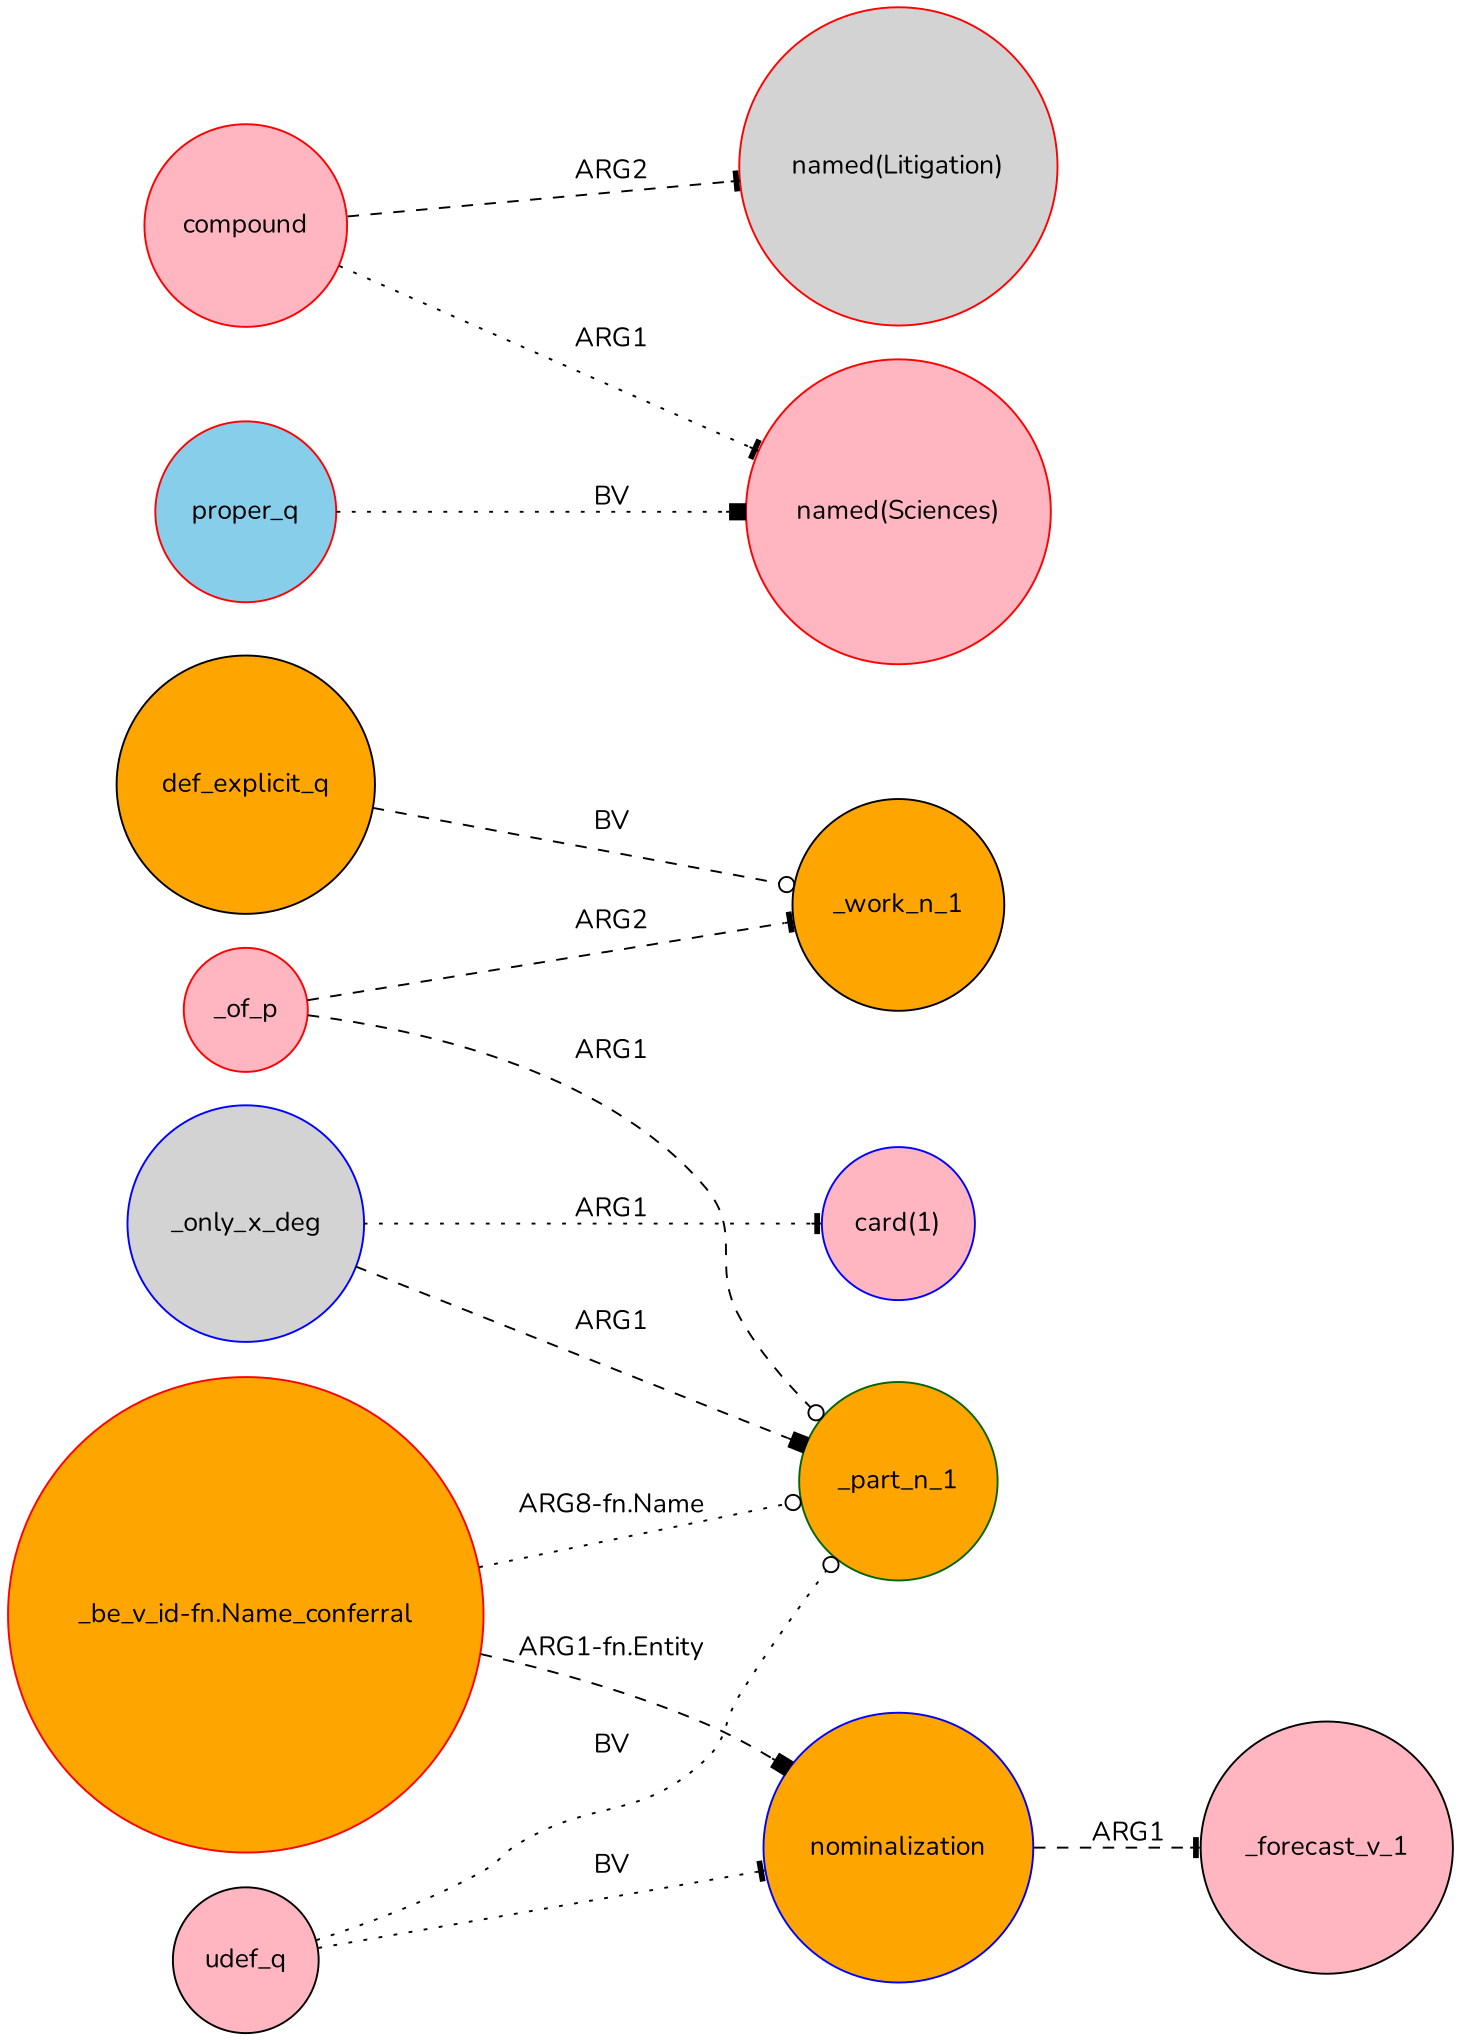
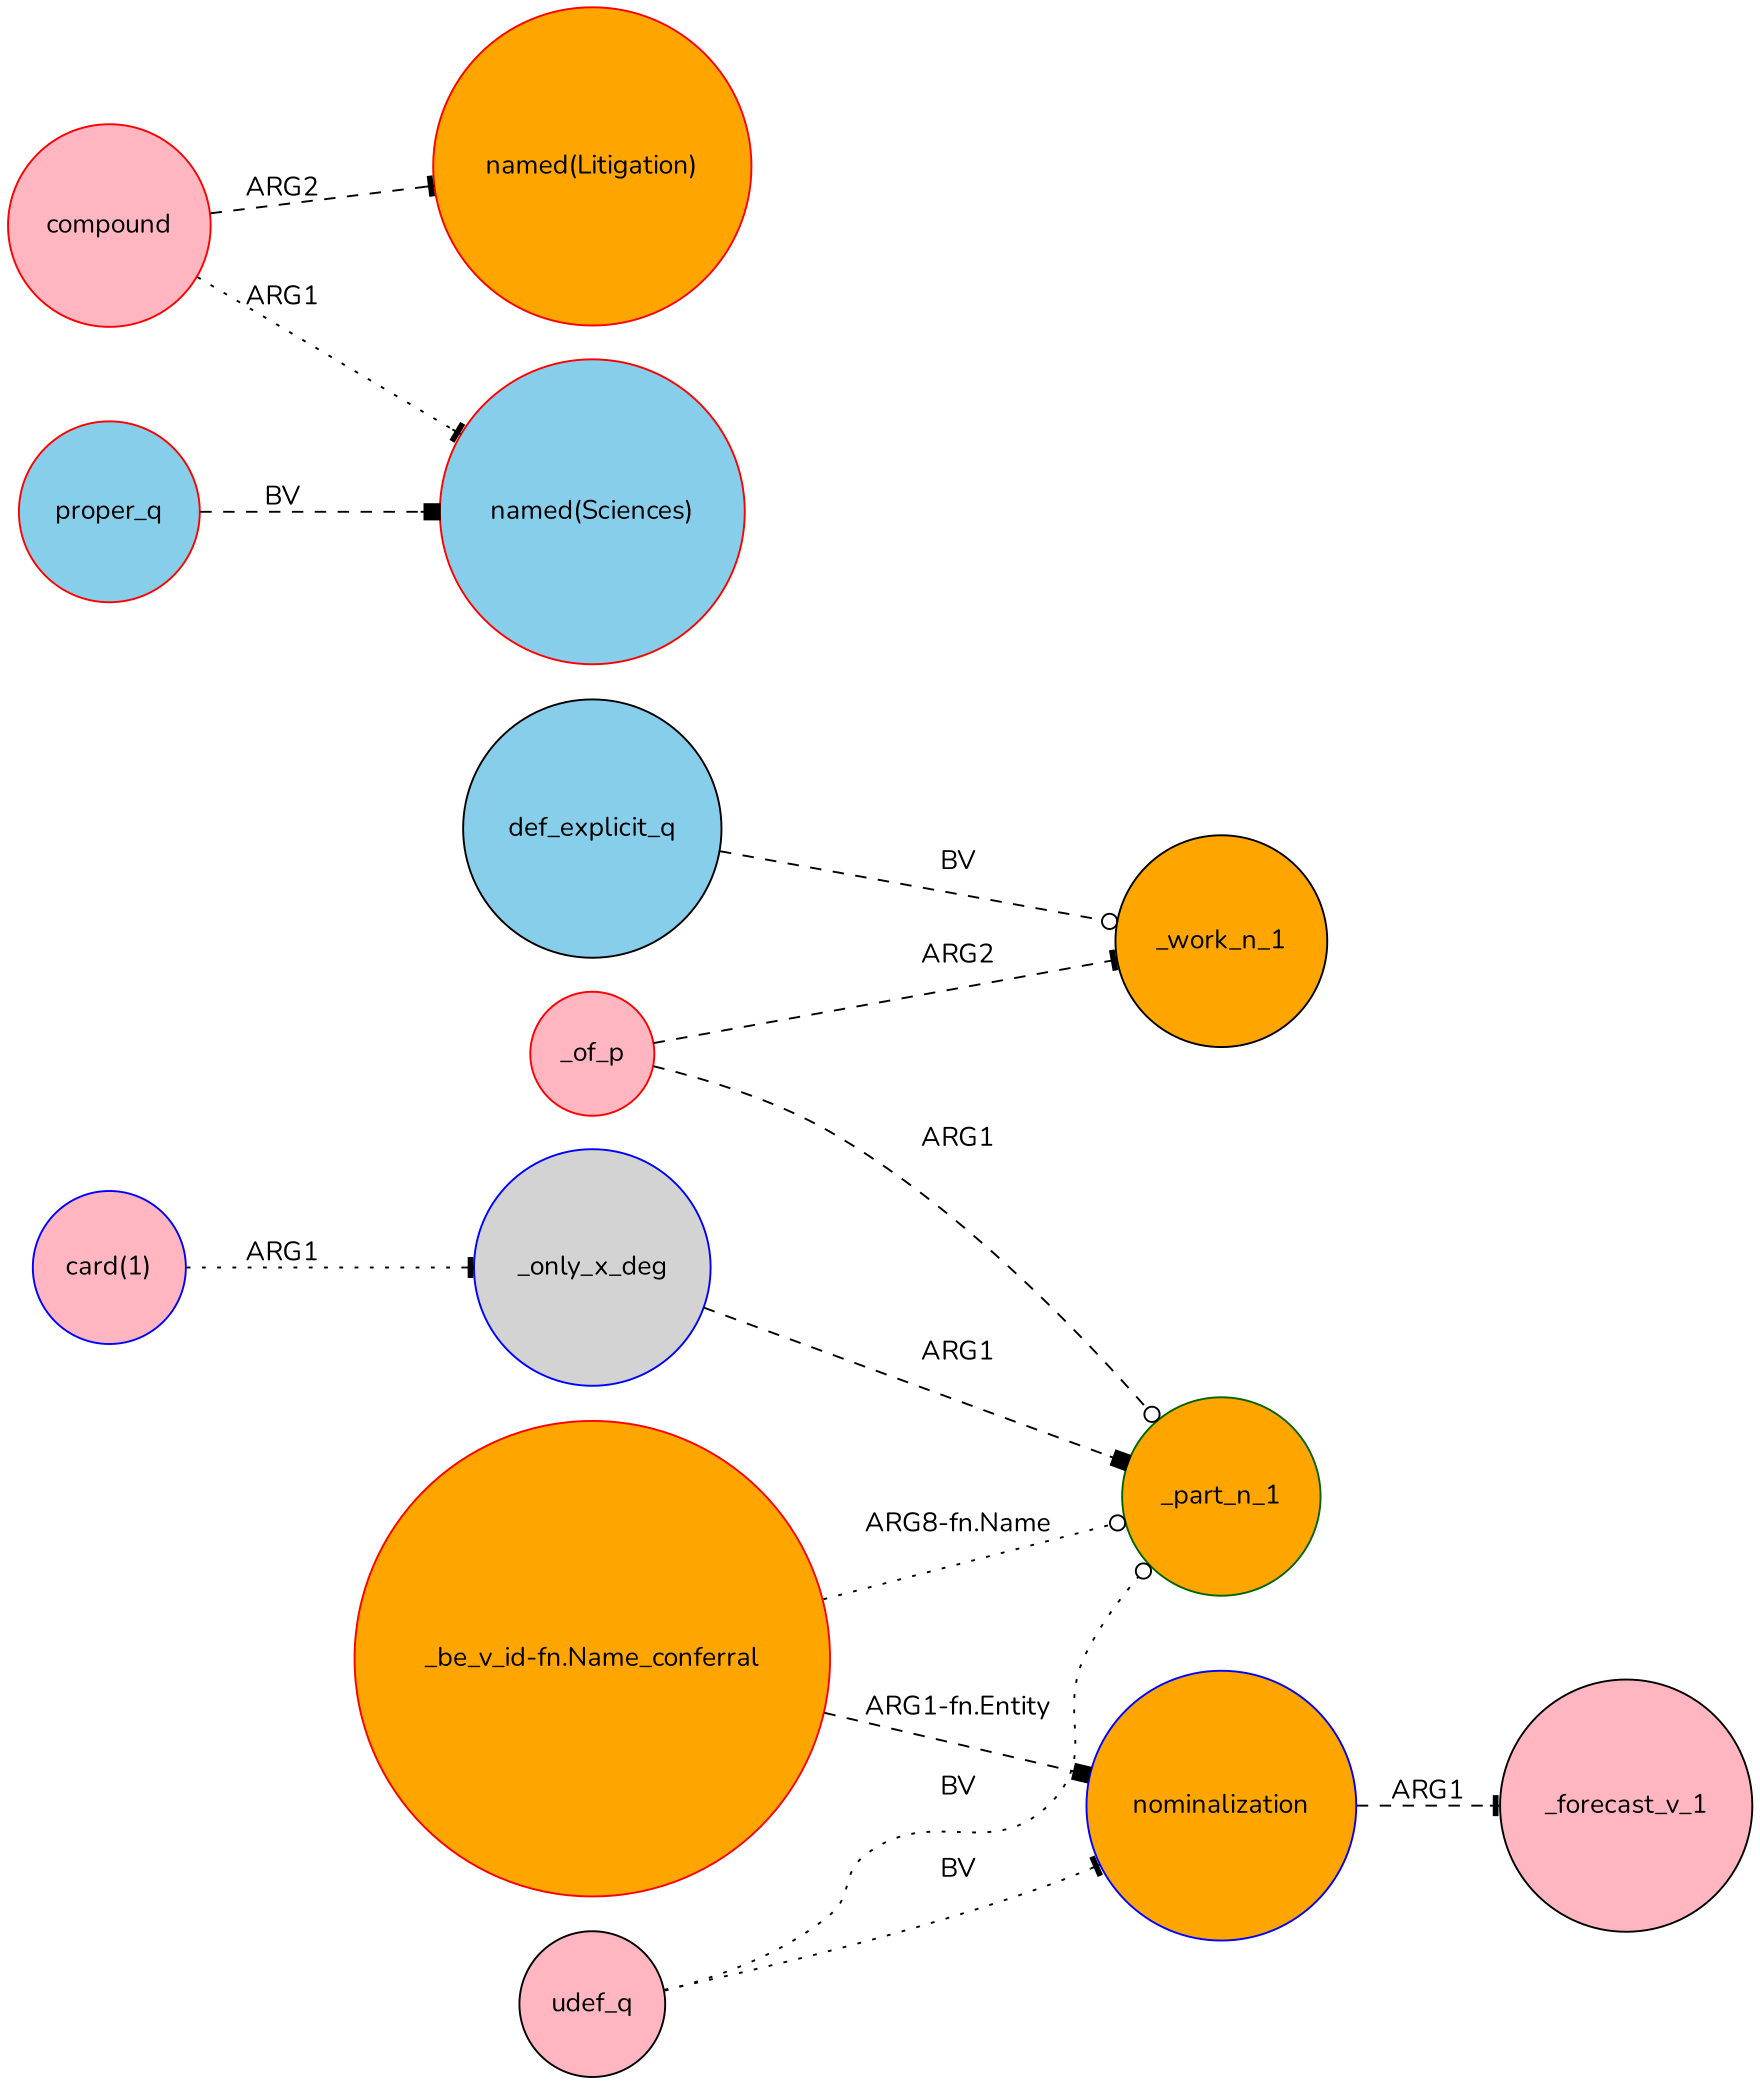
(898, 166) -> (592, 166)
(531, 512) -> (310, 512)
(898, 512) -> (592, 512)
(246, 785) -> (592, 829)
(587, 1224) -> (326, 1267)
